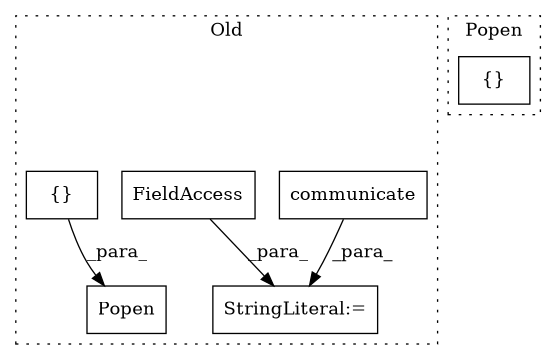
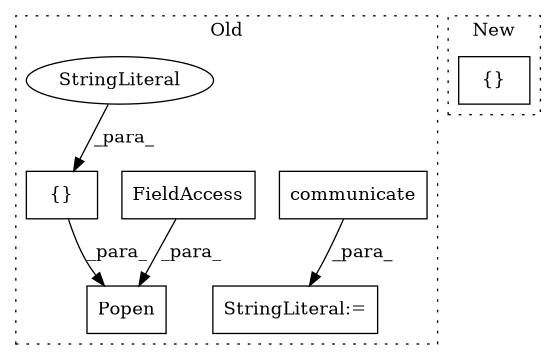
(494, 31) -> (494, 31)
none -> (120, 80)
(237, 248) -> (161, 247)
